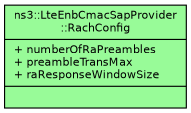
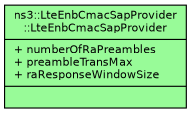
(95, 28) -> (95, 28)
